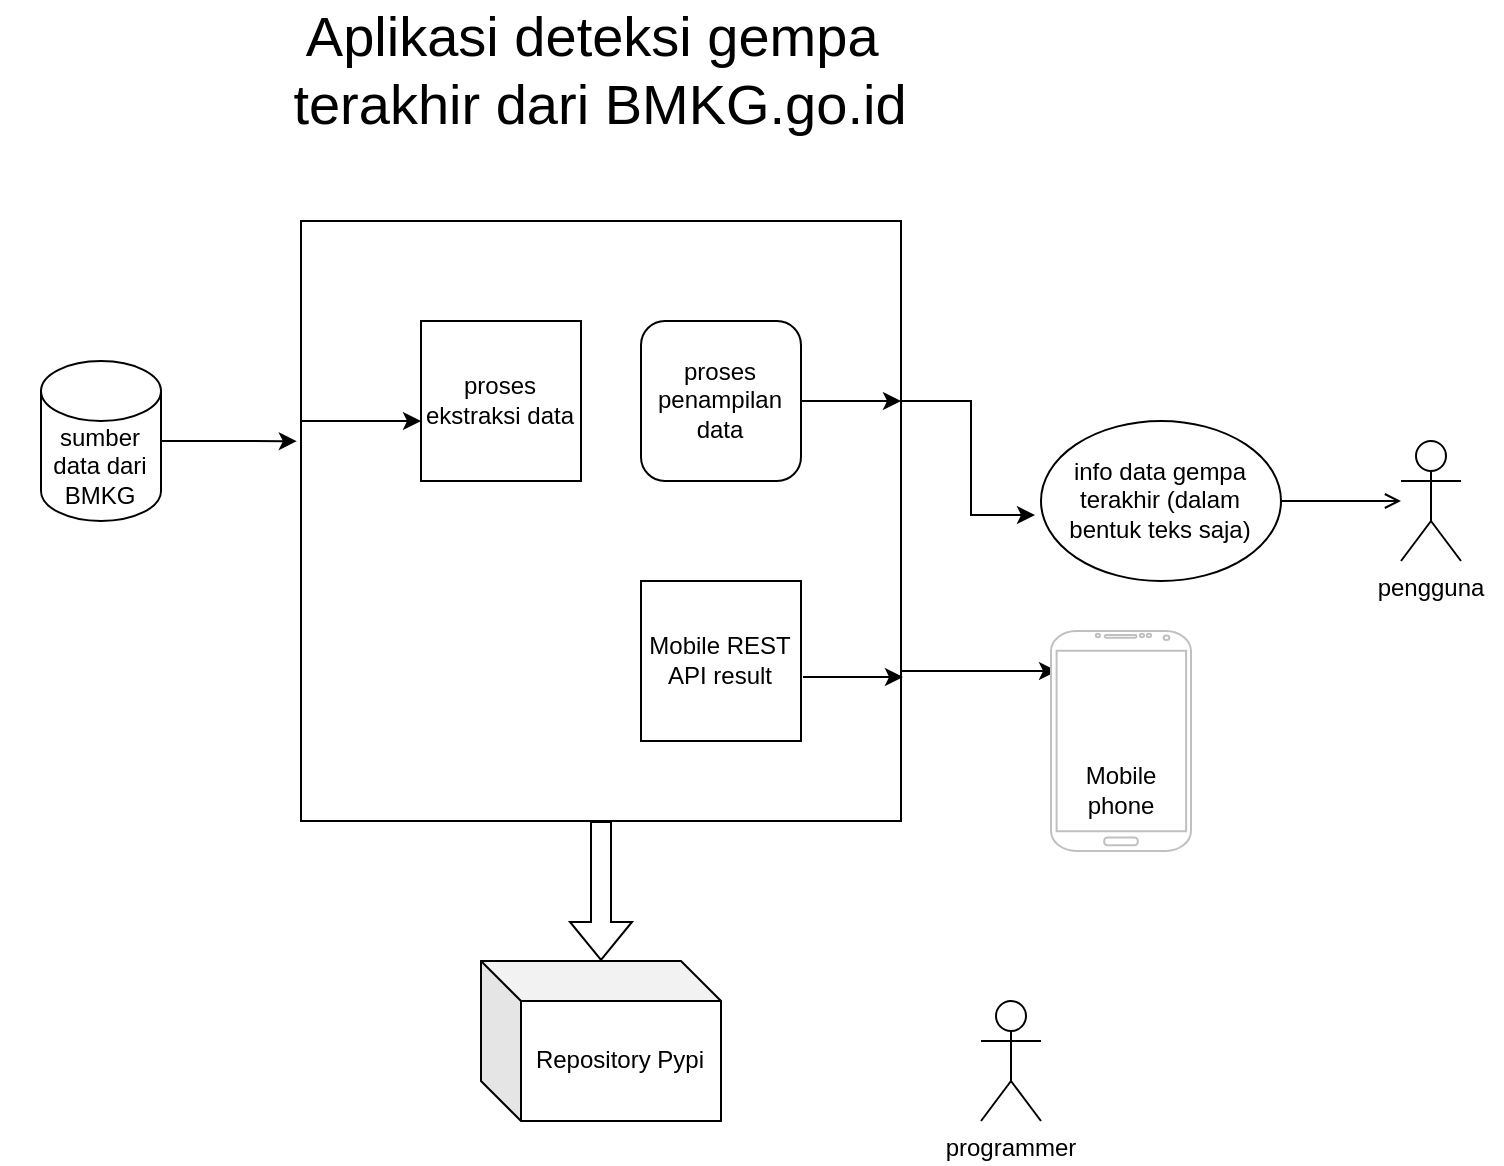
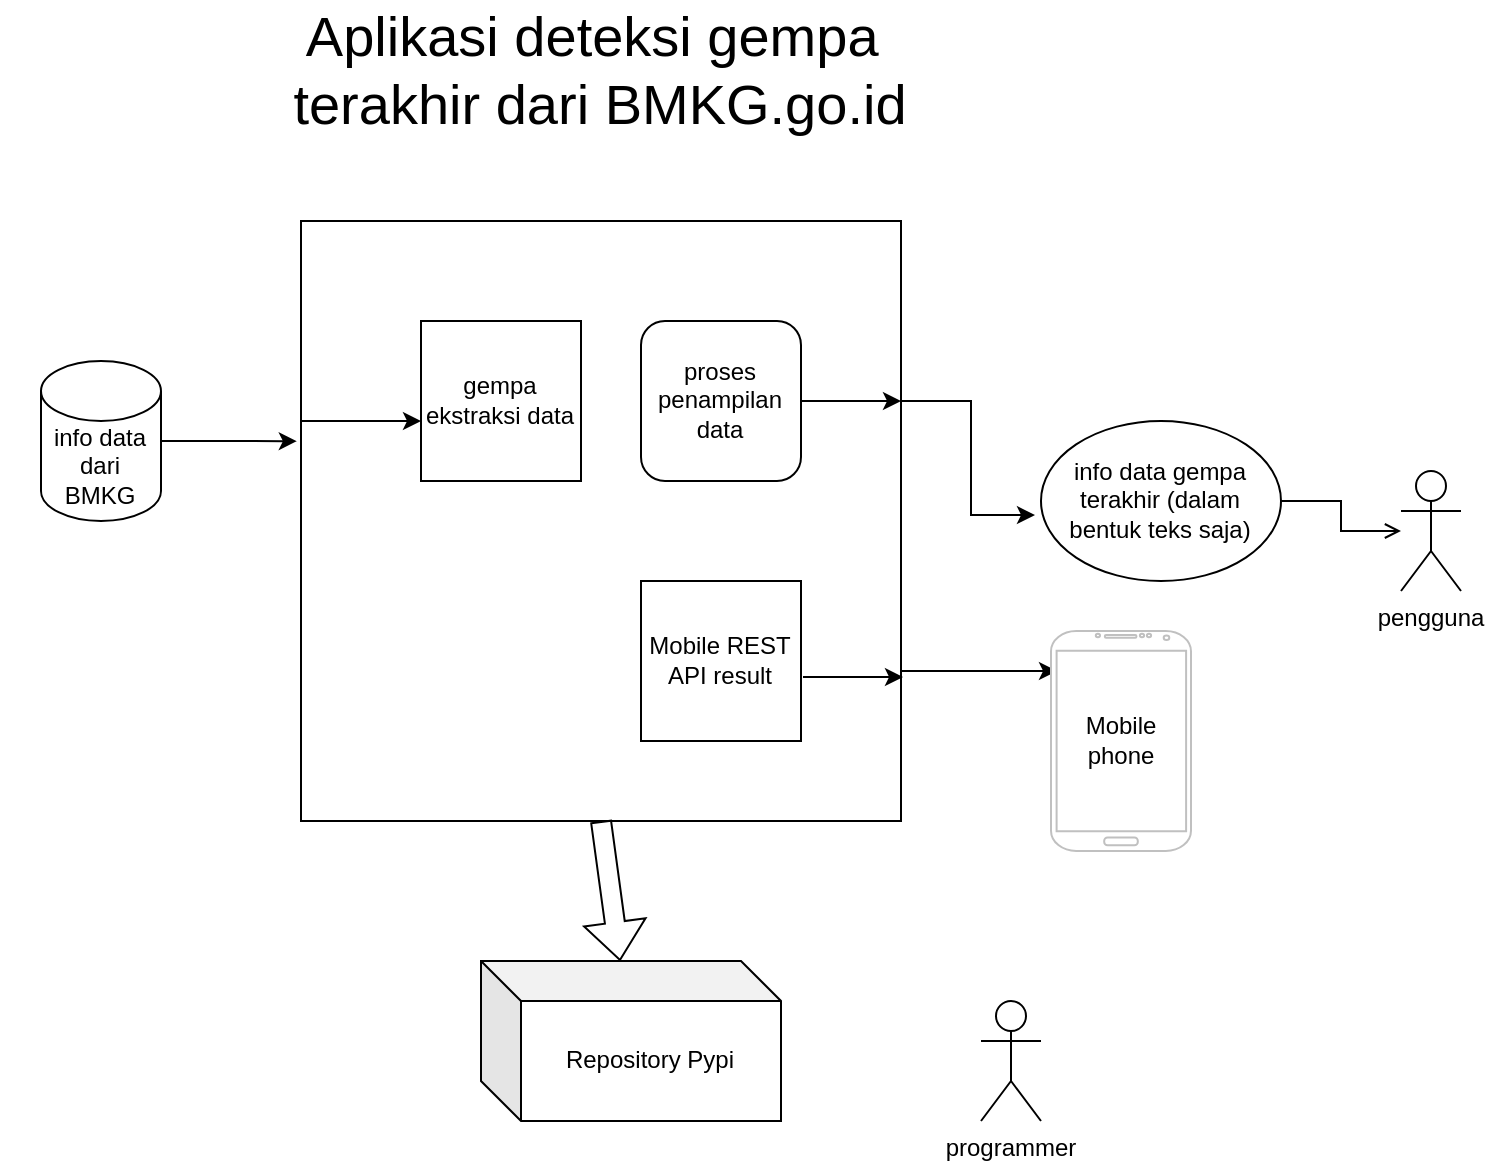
(501, 401) -> (501, 401)
(101, 467) -> (101, 467)
(1431, 501) -> (1431, 531)
(1121, 791) -> (1121, 741)
(601, 1041) -> (631, 1041)
